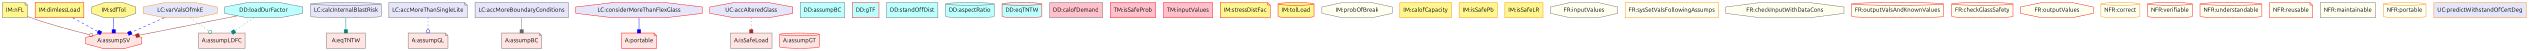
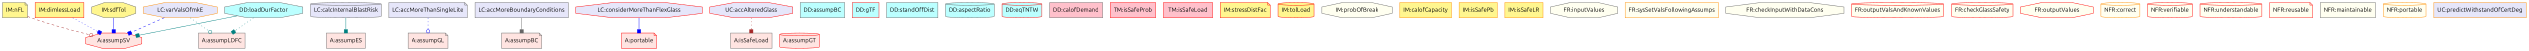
(1188, 10) -> (1188, 10)
(85, 25) -> (85, 25)
(189, 25) -> (189, 25)
(58, 26) -> (58, 26)
(346, 41) -> (346, 41)
